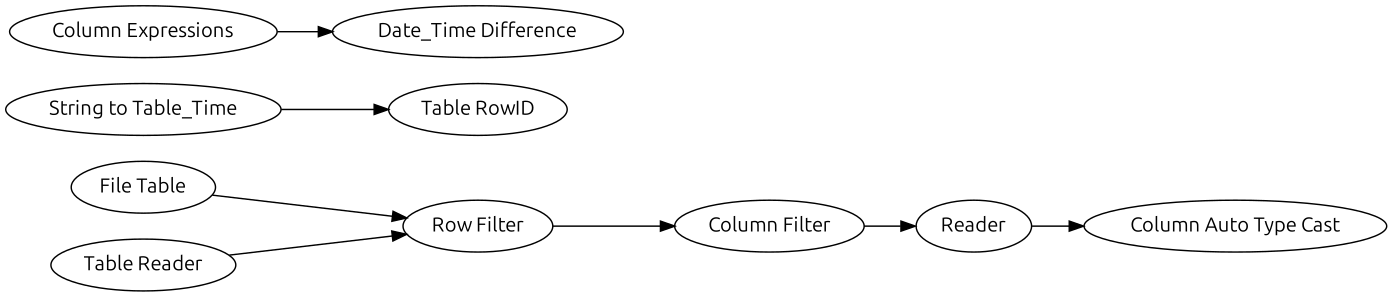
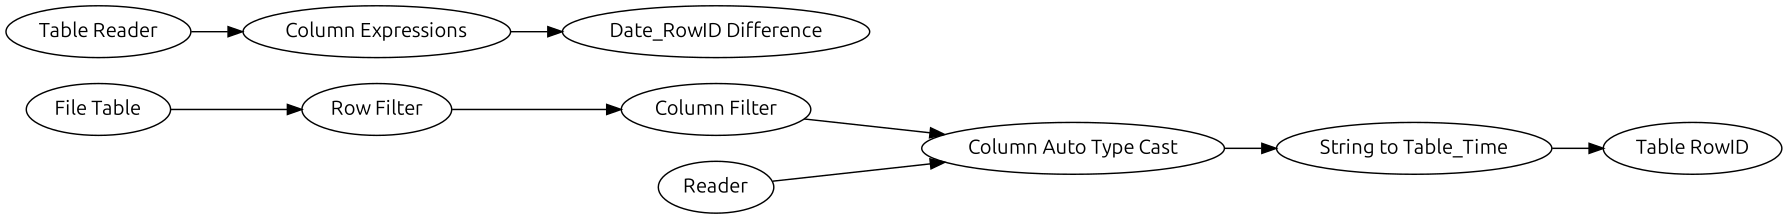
(478, 32) -> (716, 32)
none -> (1243, 148)
(882, 226) -> (867, 126)
(311, 246) -> (210, 32)
